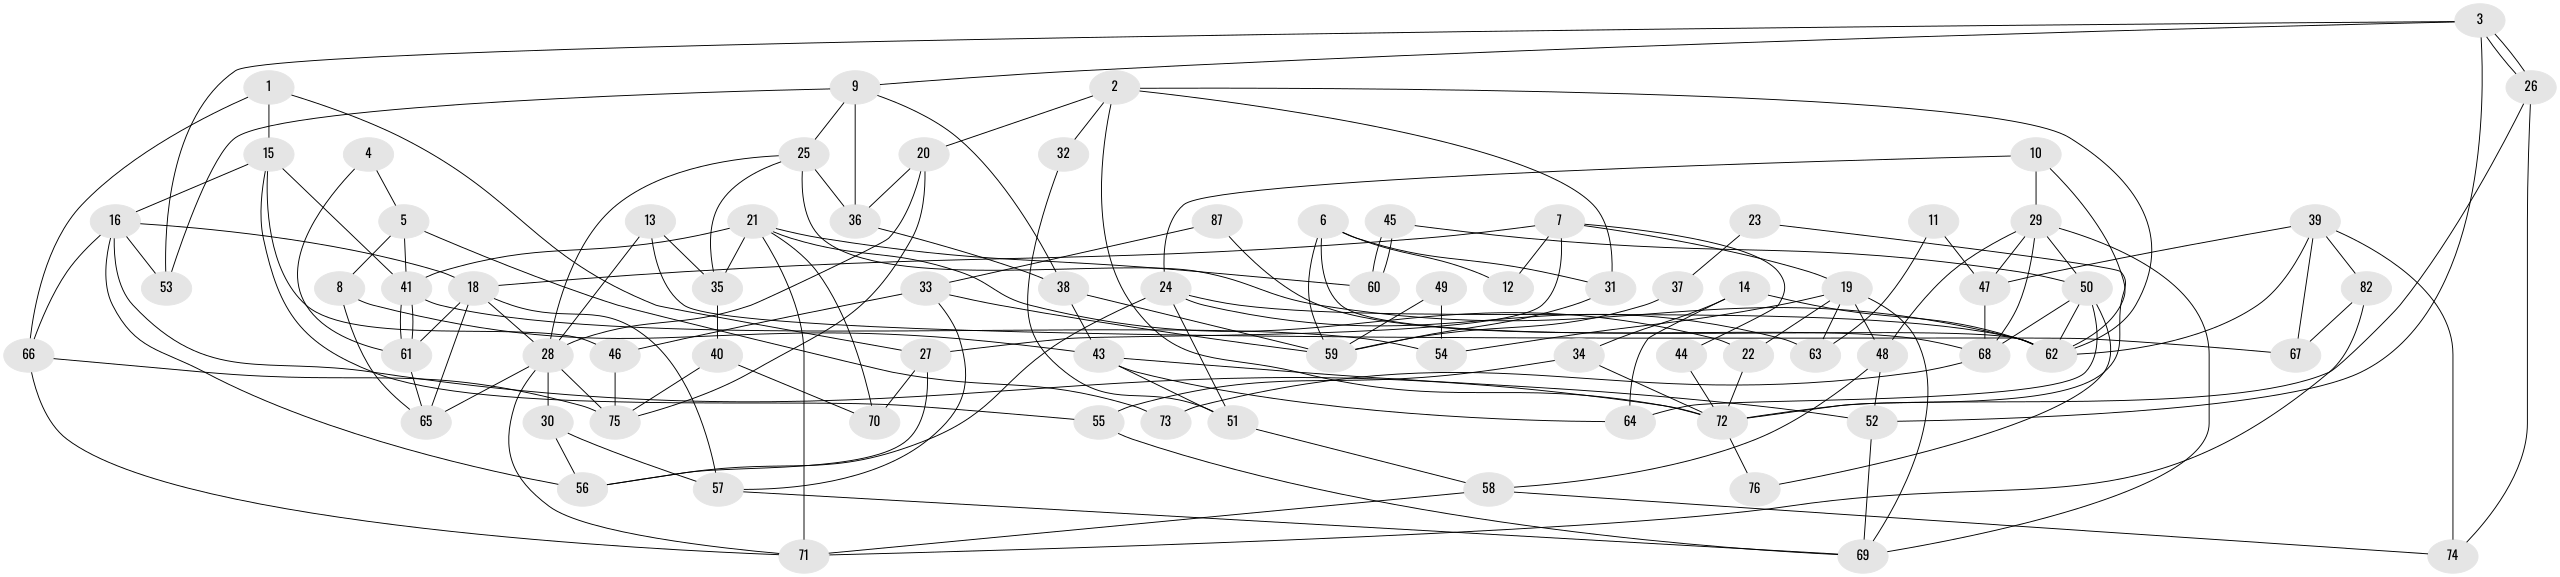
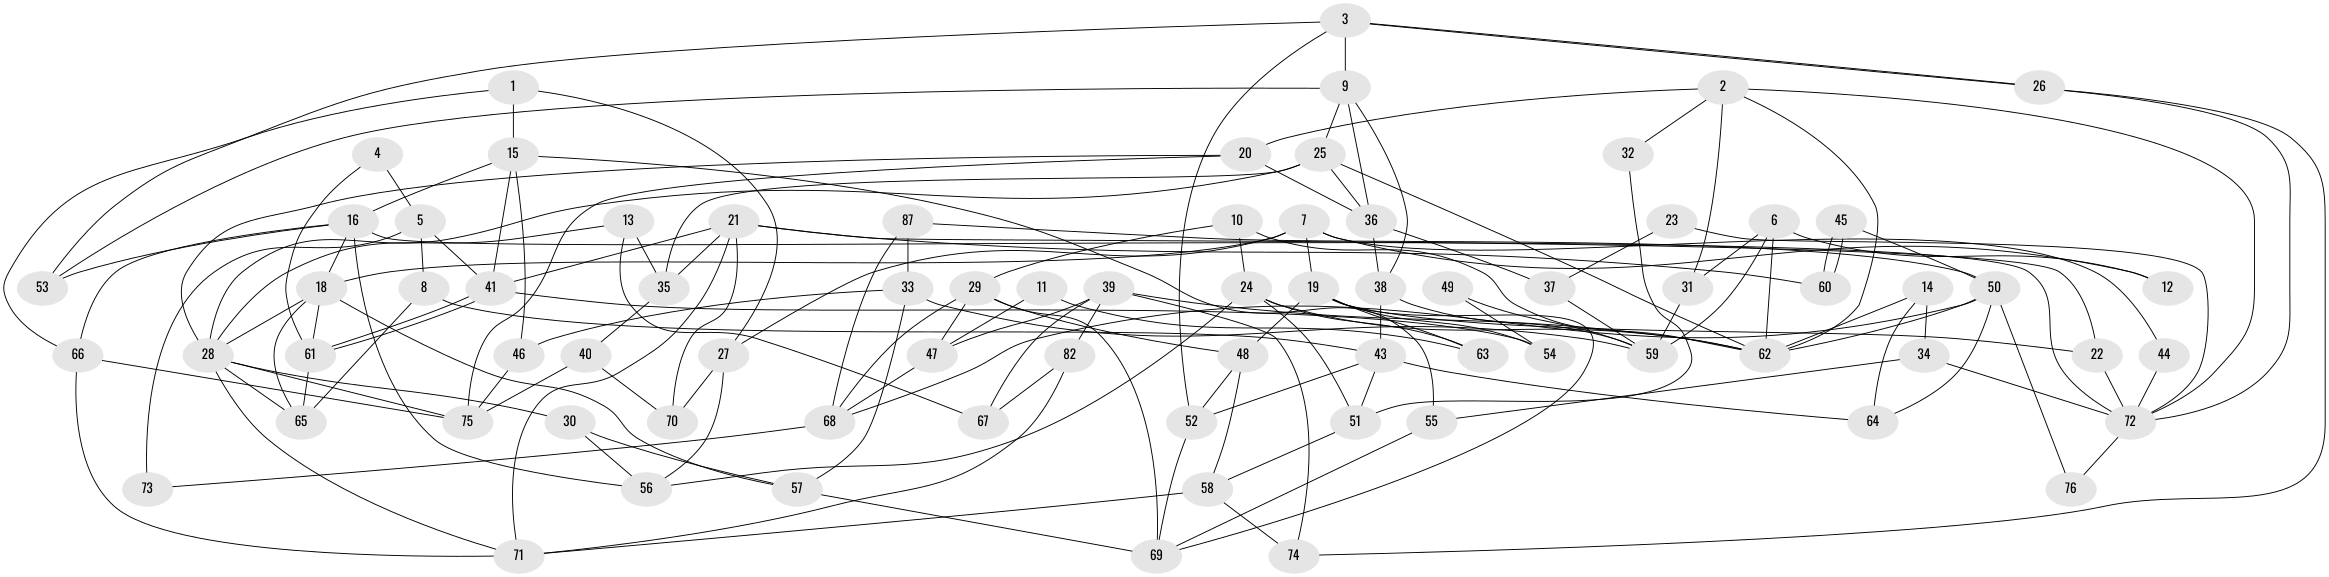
none -> (1462, 253)
(2062, 255) -> (1456, 242)
